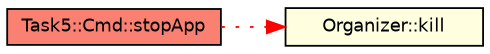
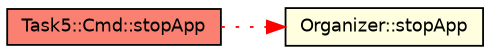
(384, 27) -> (384, 27)
